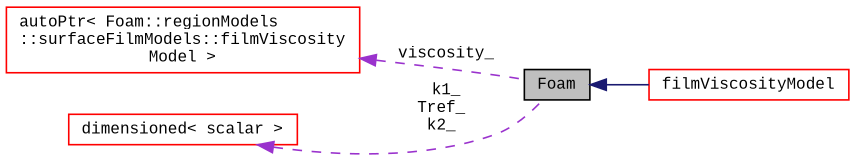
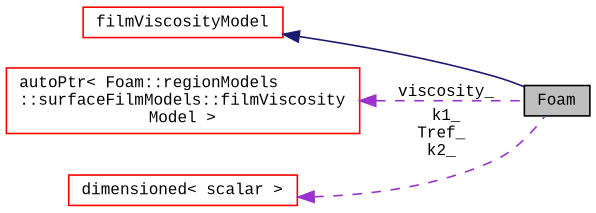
(628, 85) -> (413, 57)
